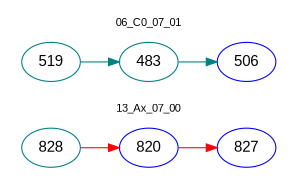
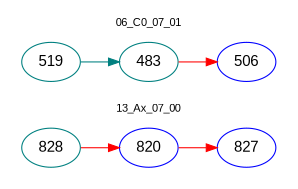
(192, 62) -> (192, 62)
